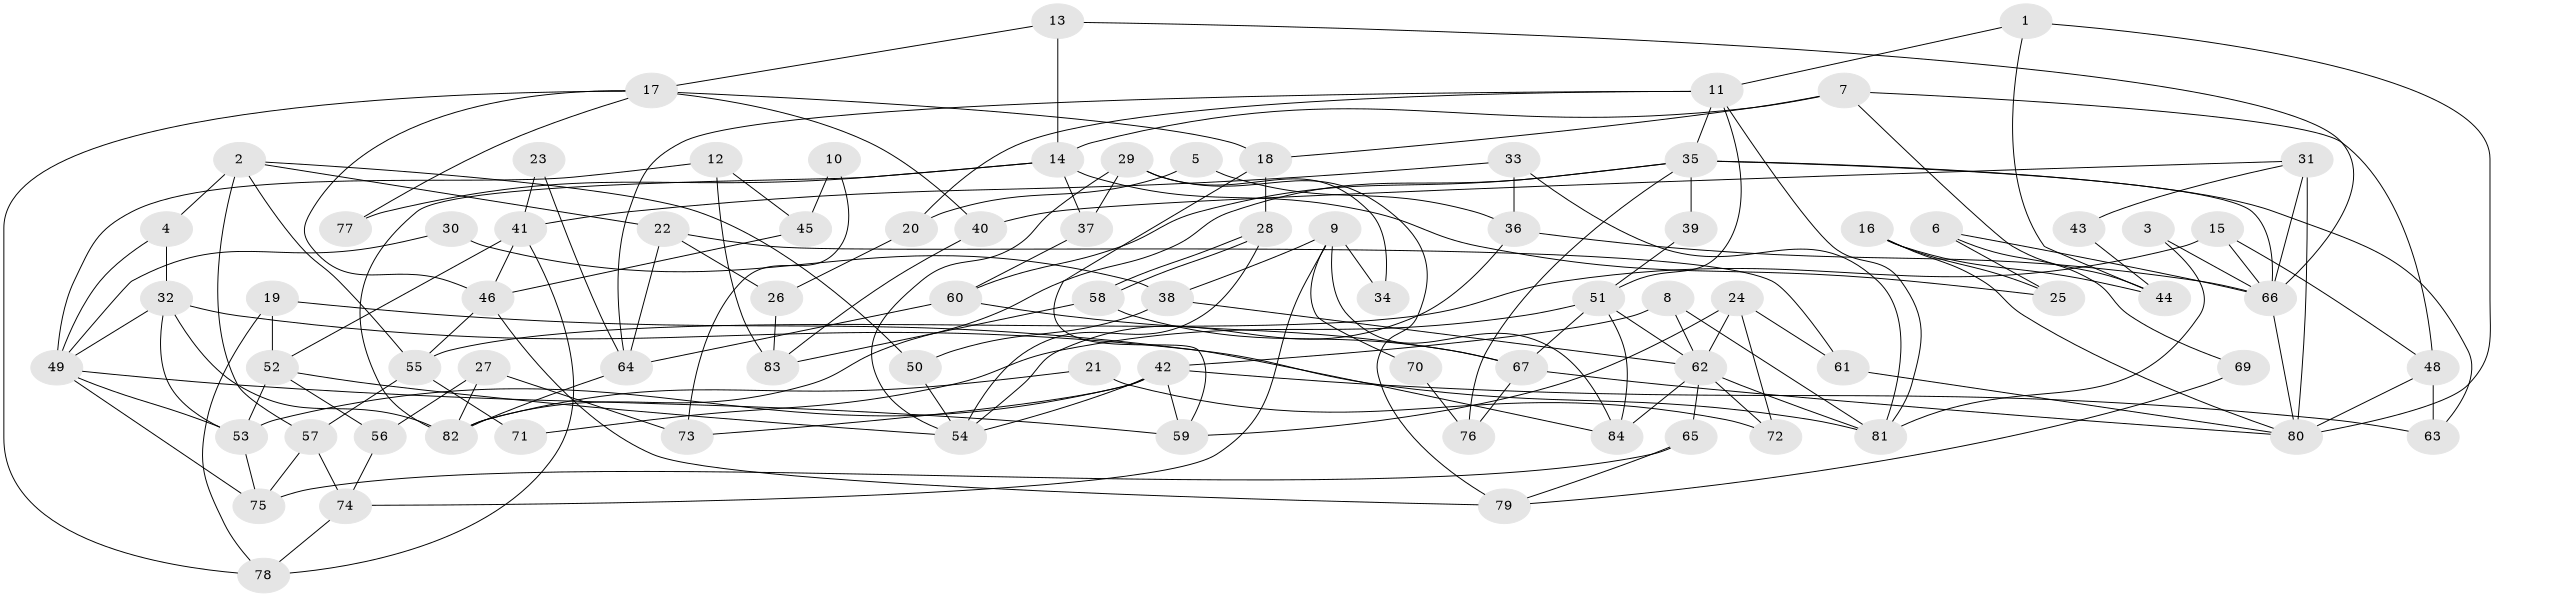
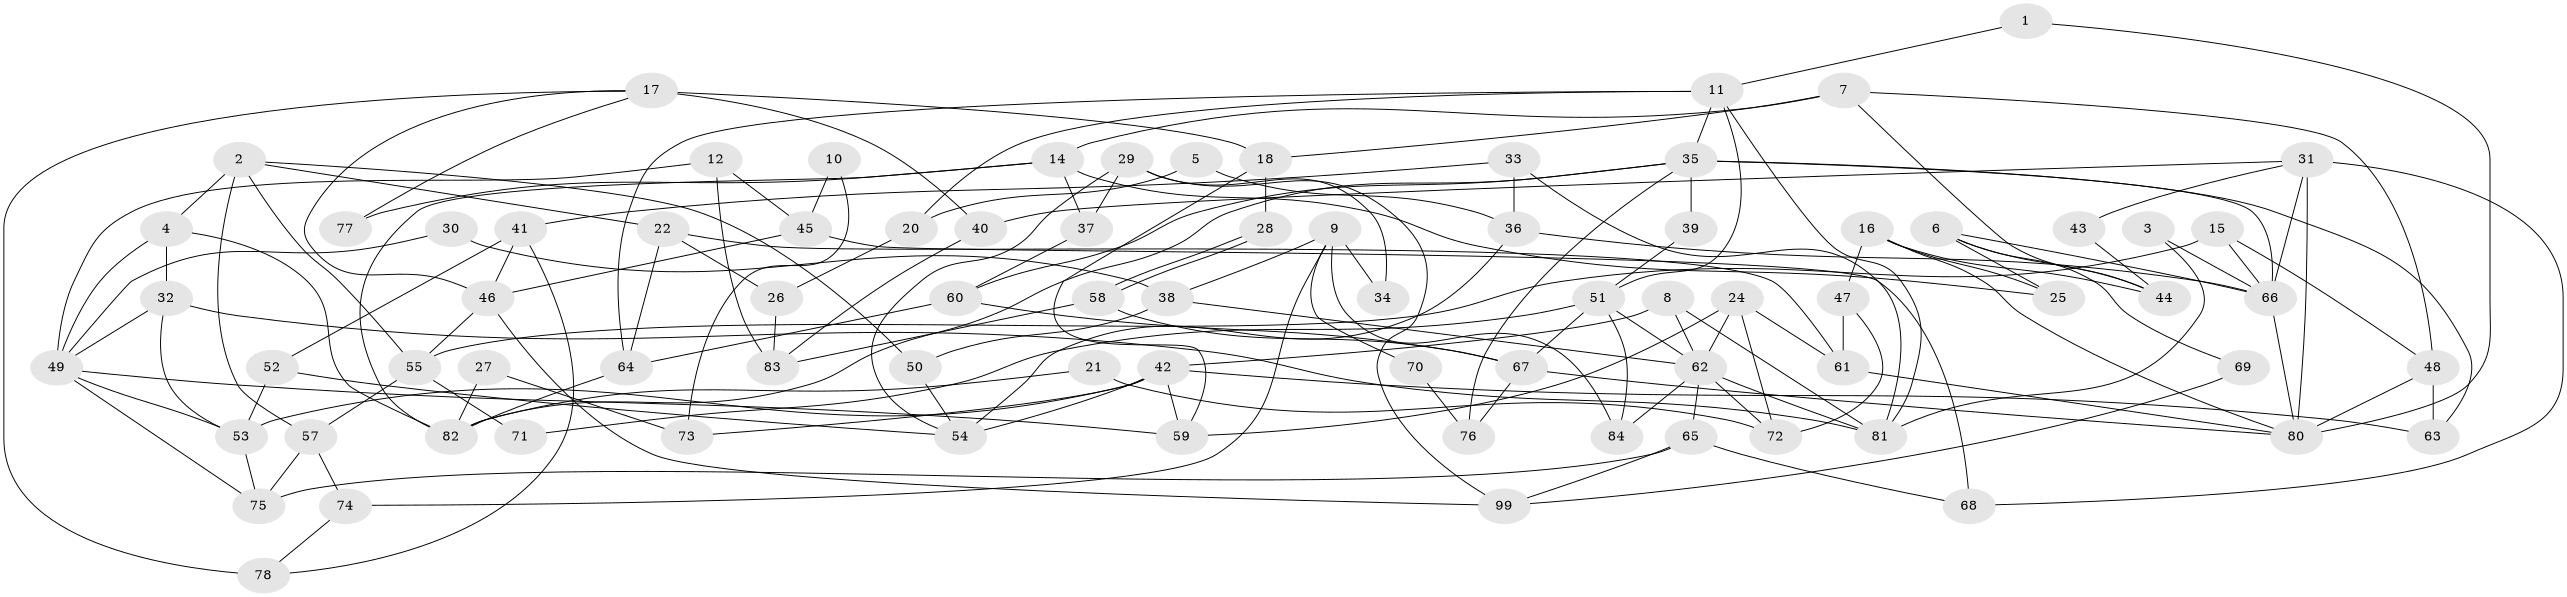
(1058, 21) -> none
(539, 160) -> none
(2022, 198) -> (2051, 264)
(272, 298) -> none
none -> (1843, 298)
(1043, 343) -> none
(286, 405) -> (326, 315)
(380, 437) -> none
(1504, 506) -> (1504, 506)
none -> (1969, 506)
